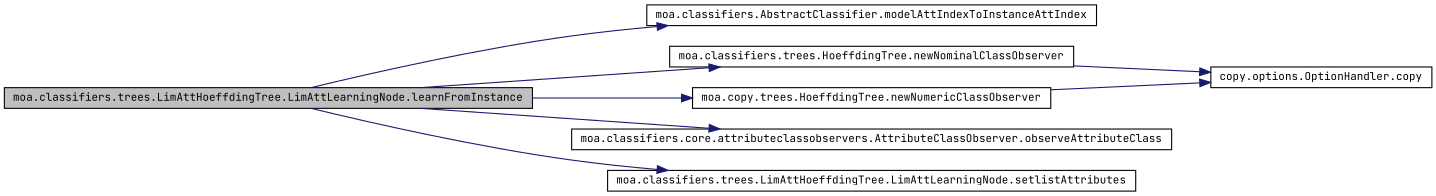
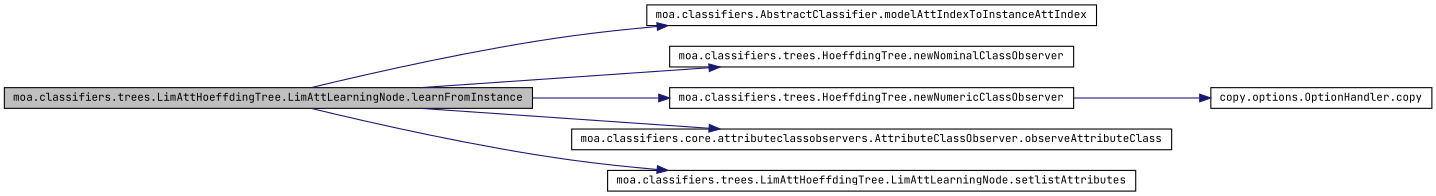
(1137, 69) -> none
(872, 98) -> (872, 98)
